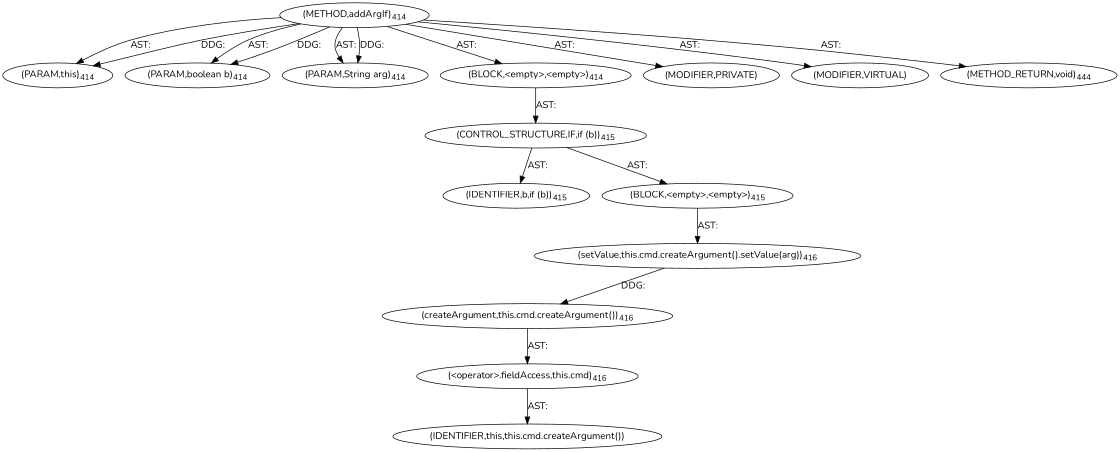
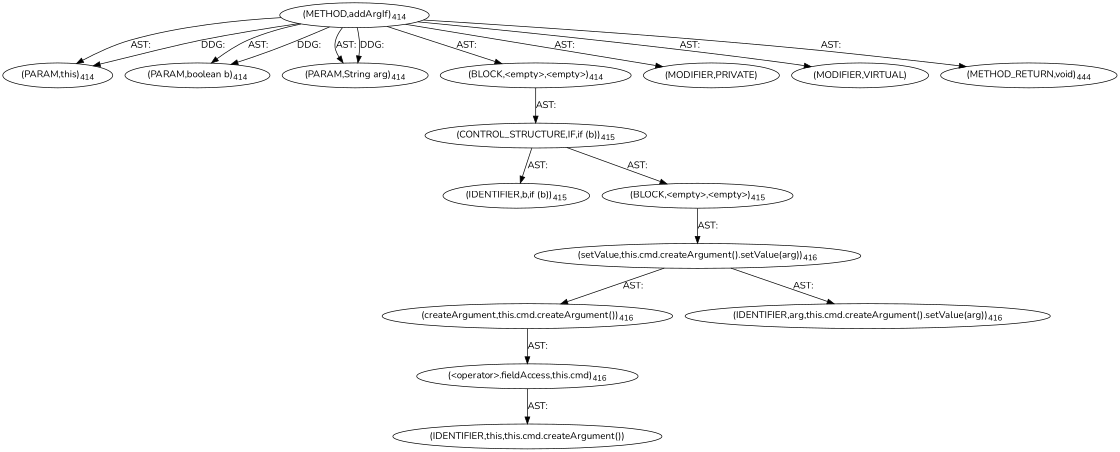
(635, 286) -> (635, 286)
none -> (868, 316)
